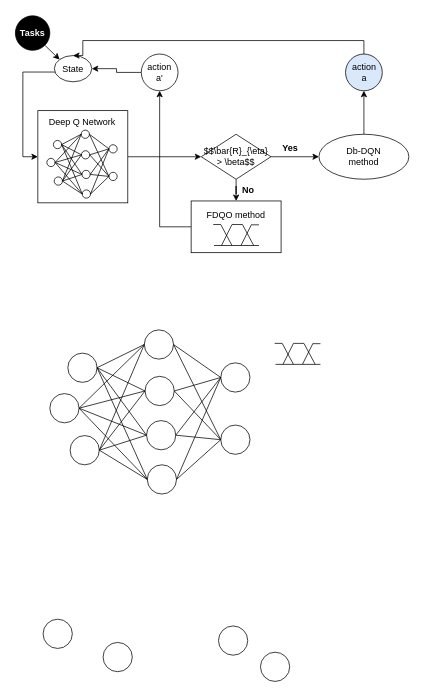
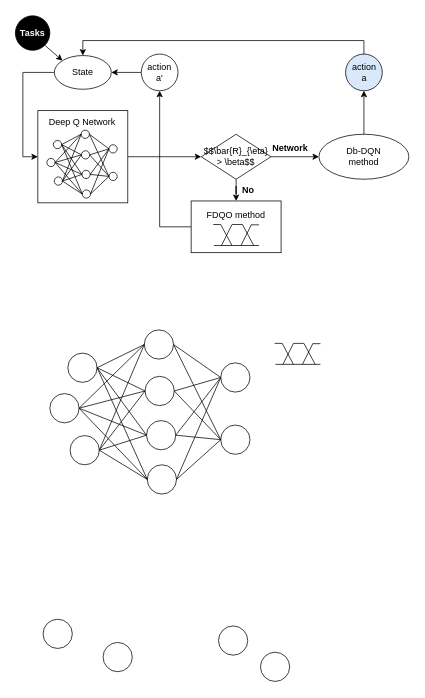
(73, 68) -> (83, 72)
(291, 148) -> (291, 148)
